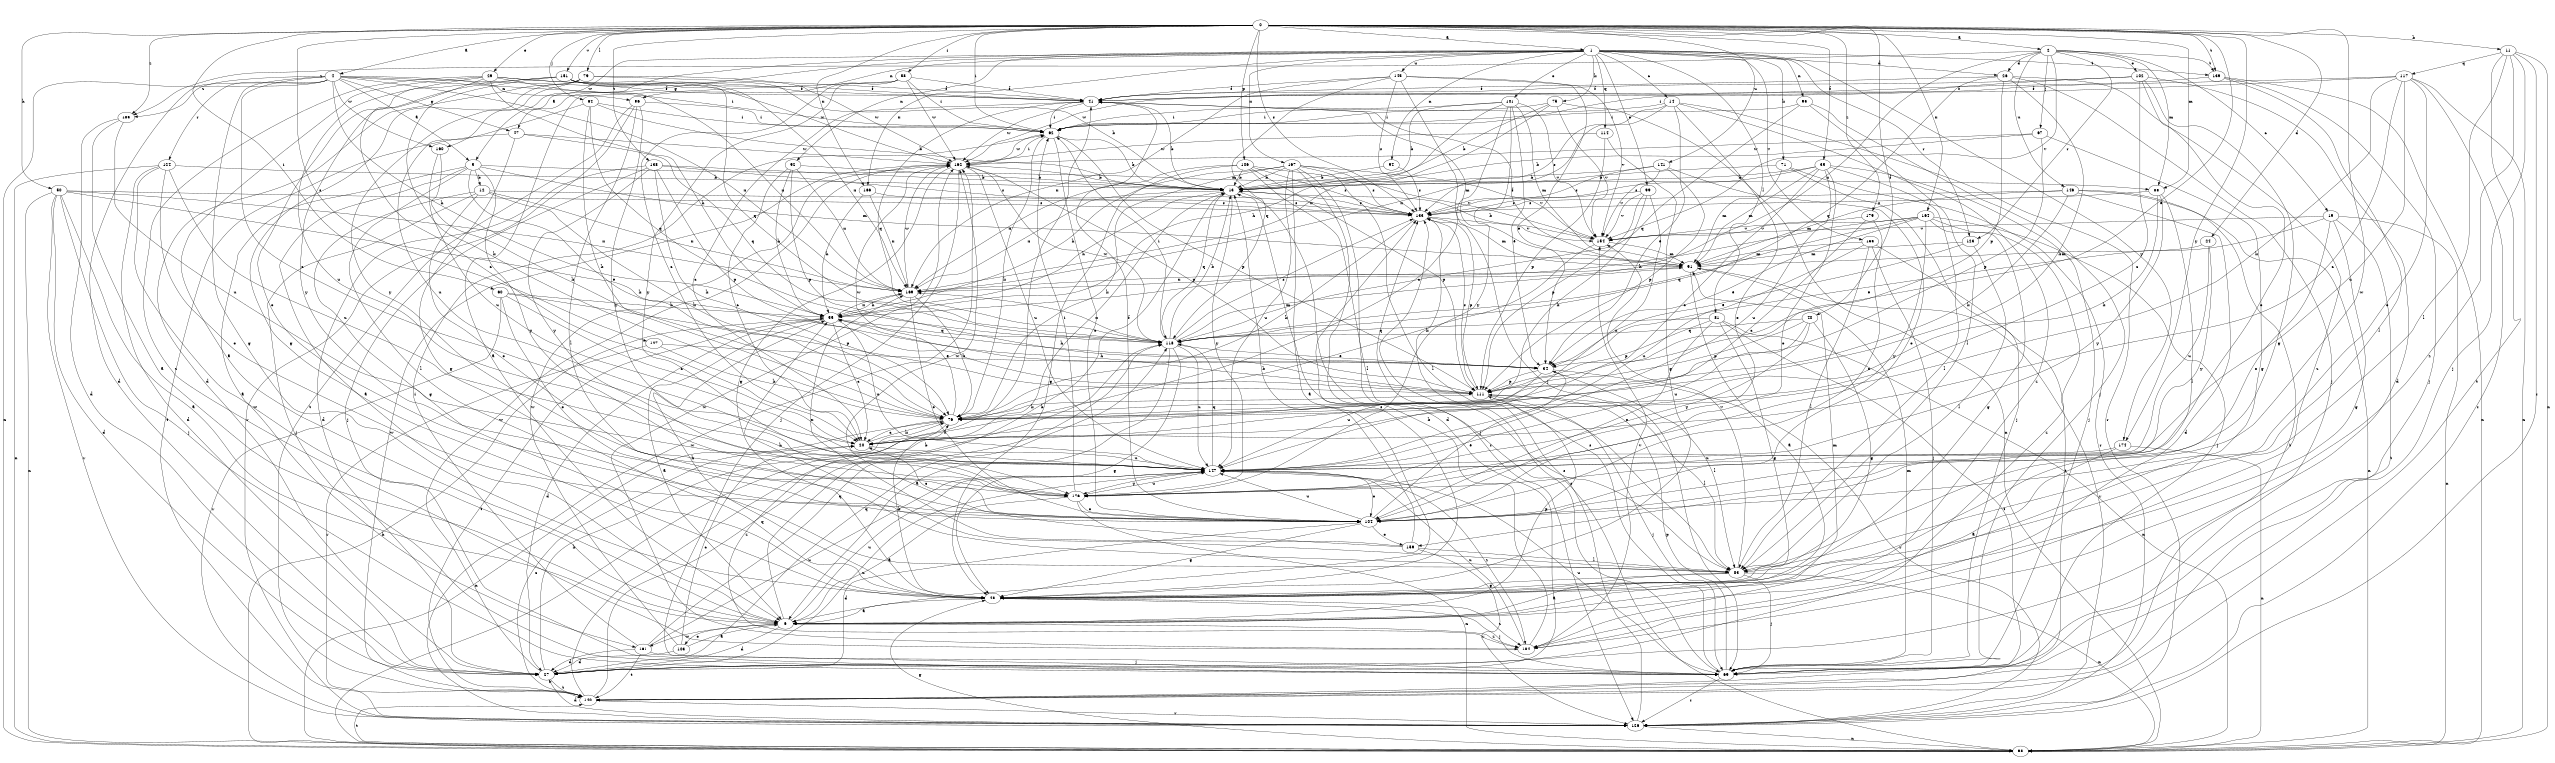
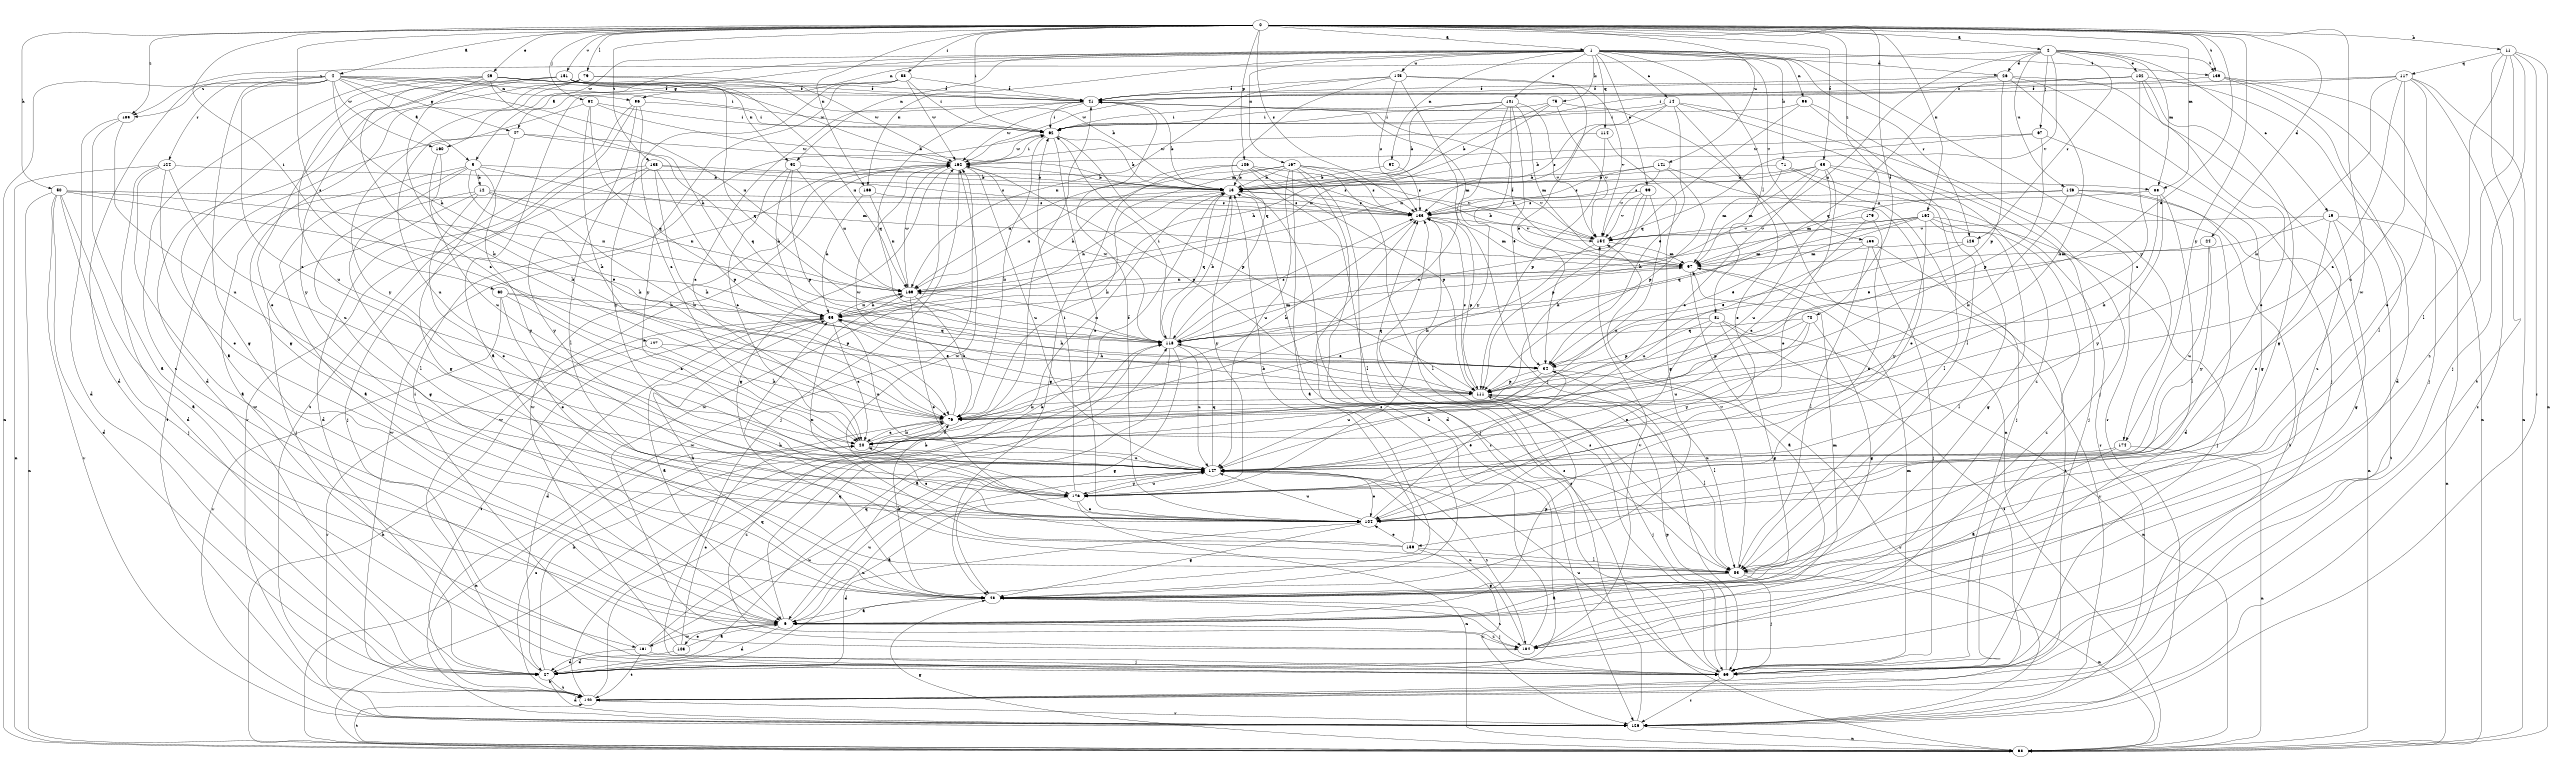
(713, 130) -> (736, 97)
(1690, 267) -> (1690, 267)
(1810, 318) -> (1810, 318)
(1385, 538) -> (1391, 535)
